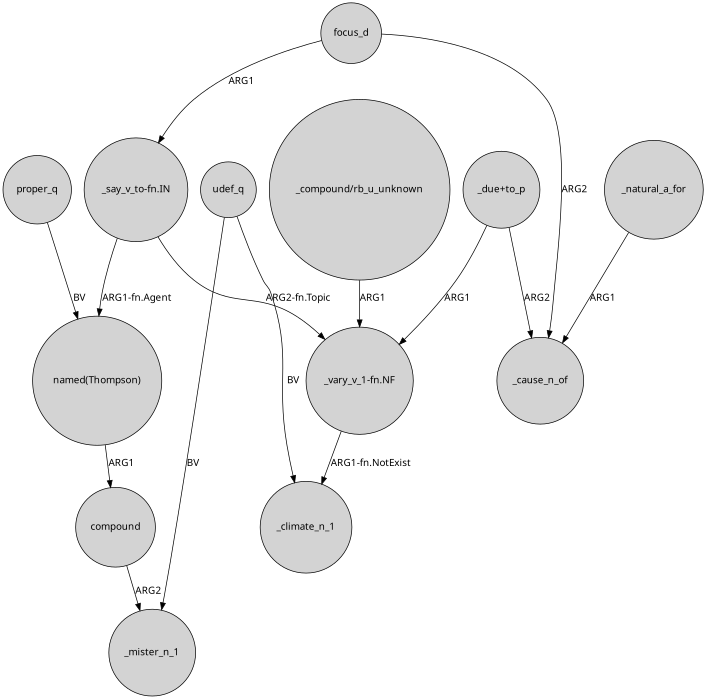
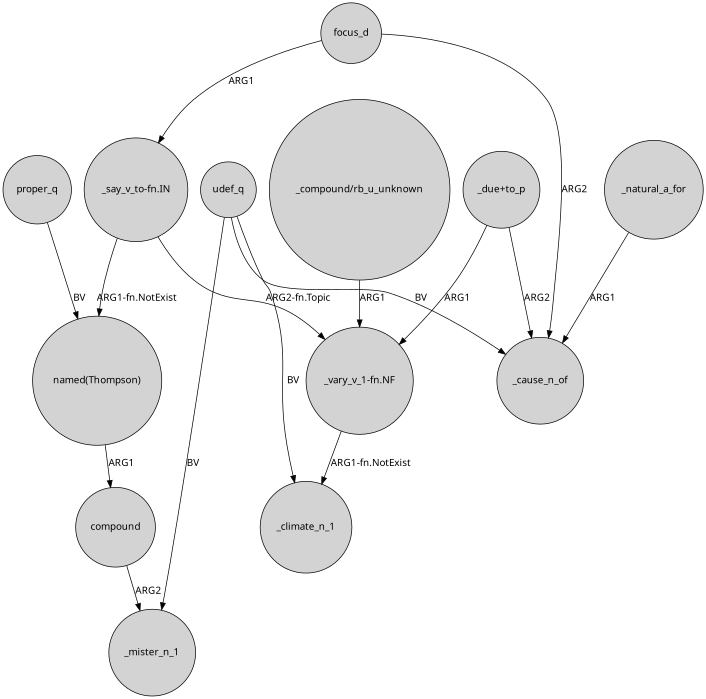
none -> (352, 290)
(137, 298) -> (137, 298)
